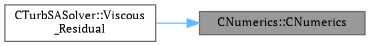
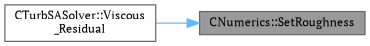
(282, 23) -> (282, 23)
